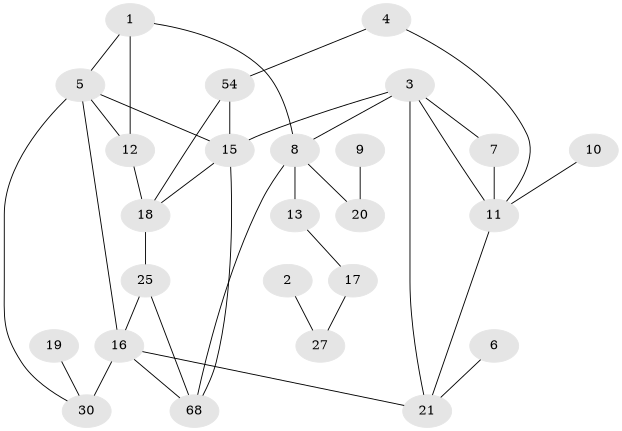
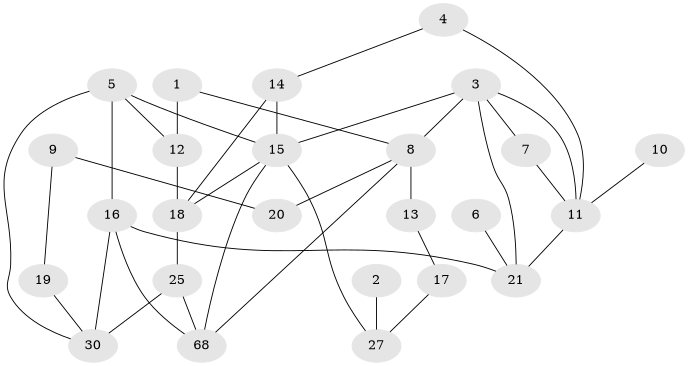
(105, 53) -> none
(230, 85) -> (277, 85)
none -> (48, 215)
none -> (326, 244)
(132, 313) -> (135, 313)
